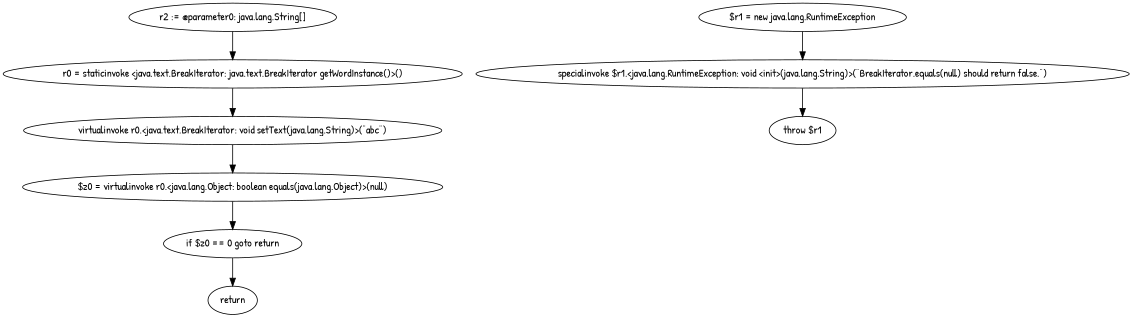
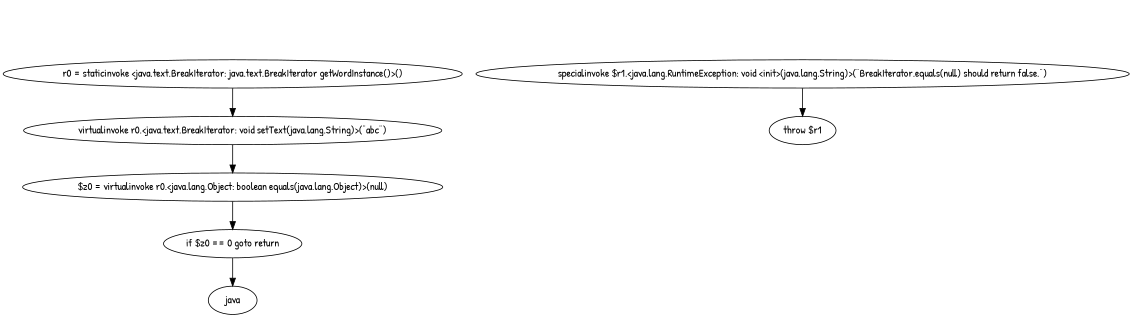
(233, 17) -> none
(803, 17) -> none
(233, 300) -> (233, 300)
